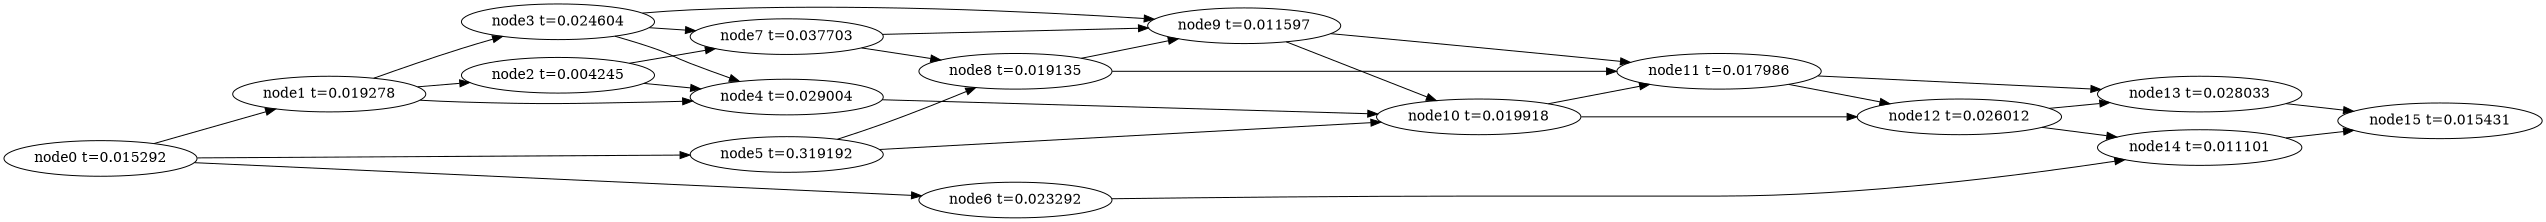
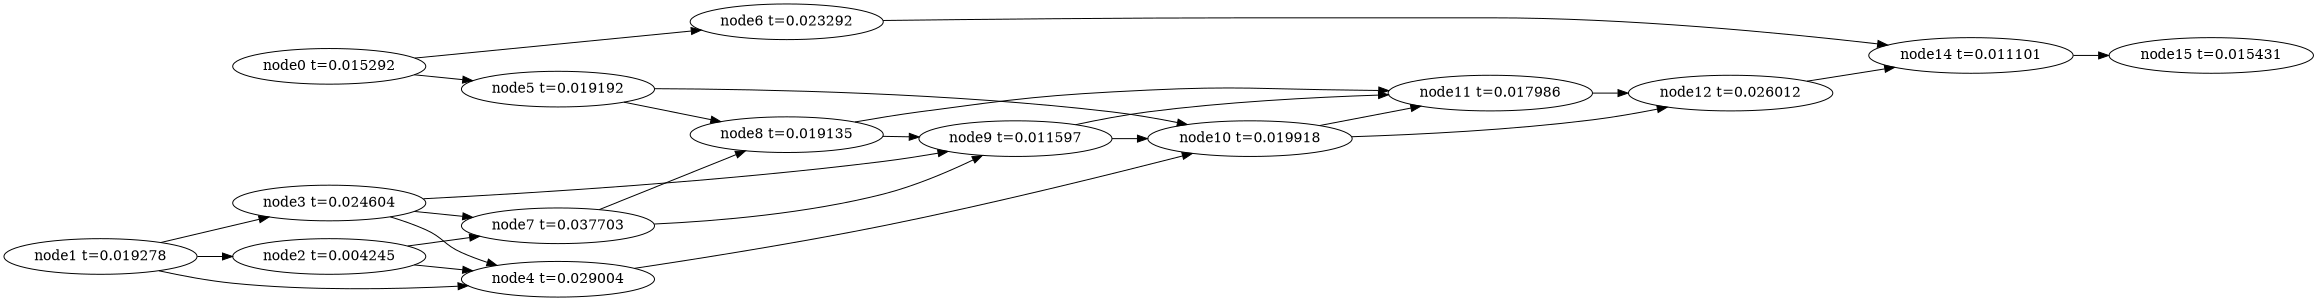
(2200, 94) -> none
(210, 128) -> none
(787, 154) -> (558, 89)
